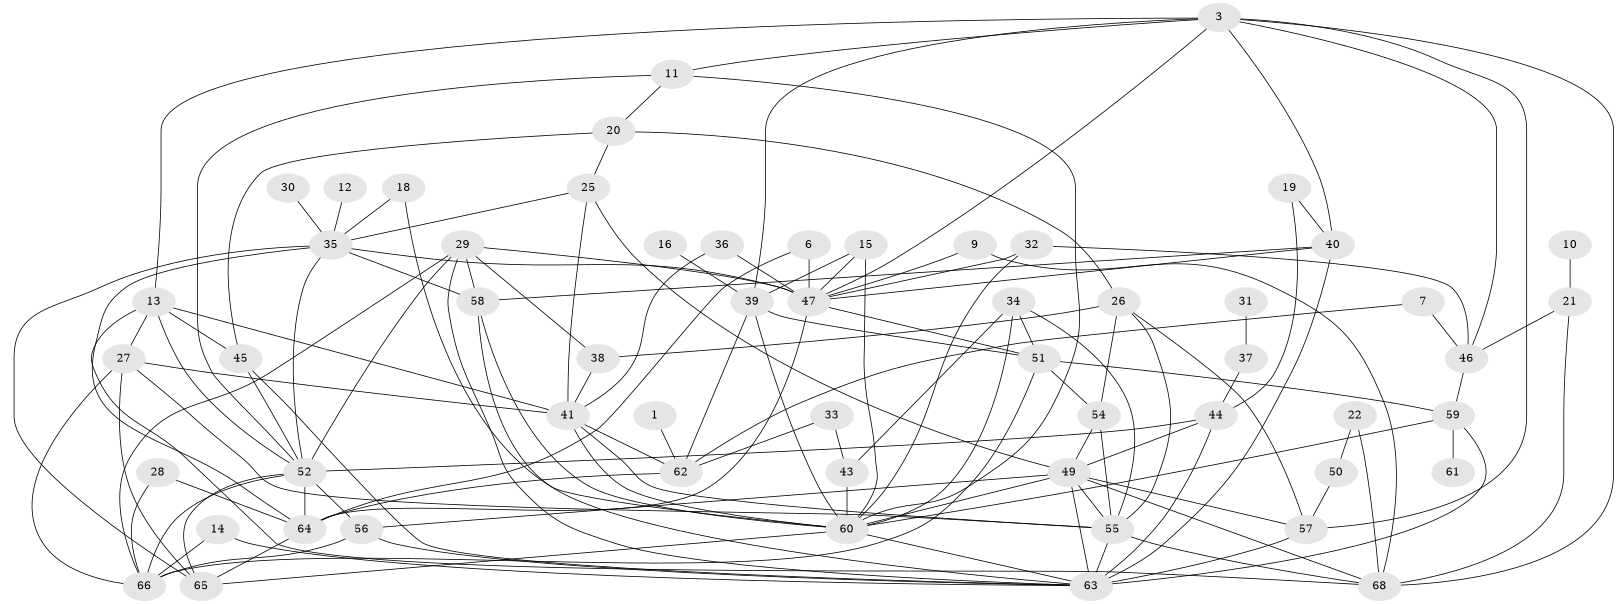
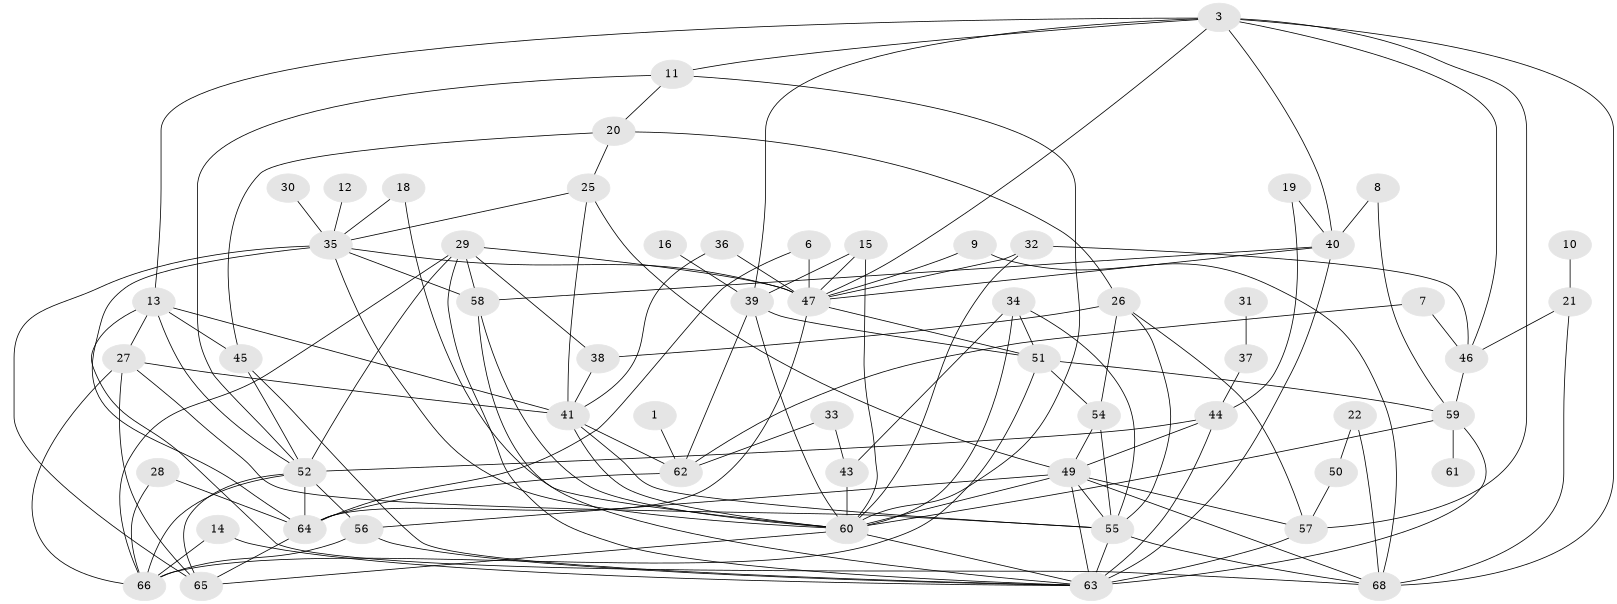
none -> (1378, 188)
(294, 350) -> (537, 495)
